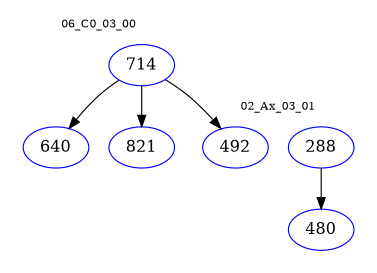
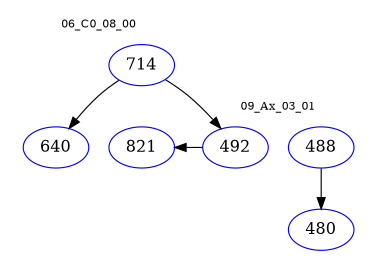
(99, 25) -> (99, 25)
(142, 101) -> (195, 147)
(278, 107) -> (278, 107)
(321, 147) -> (321, 147)
